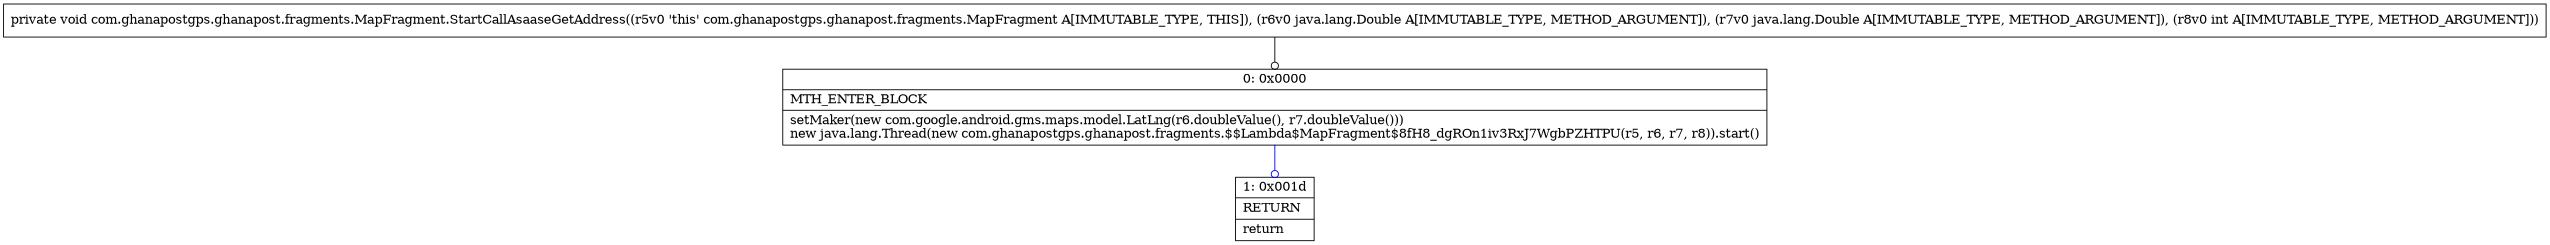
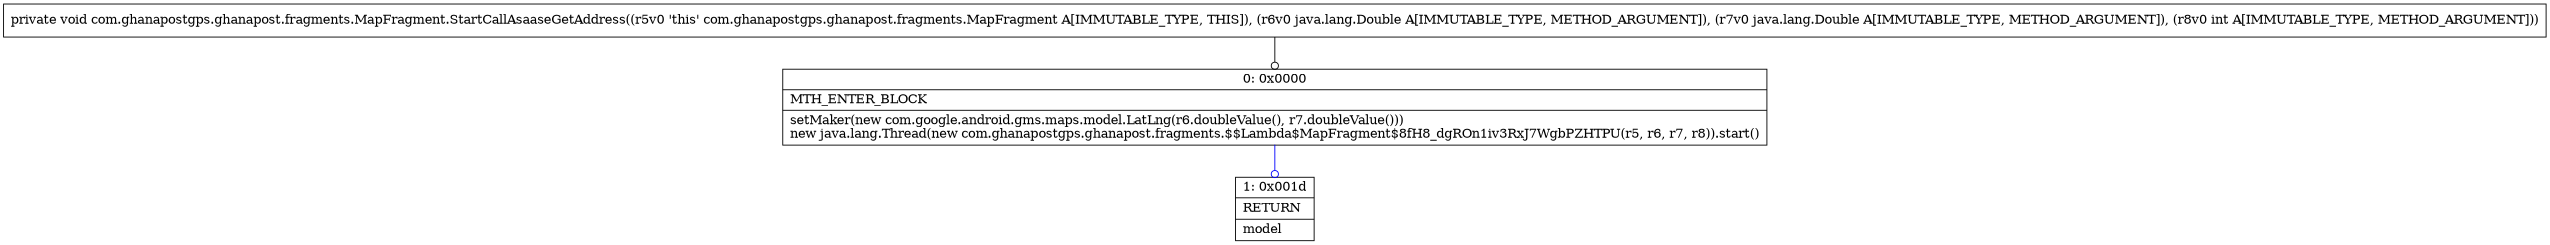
(1263, 230) -> (1262, 230)
